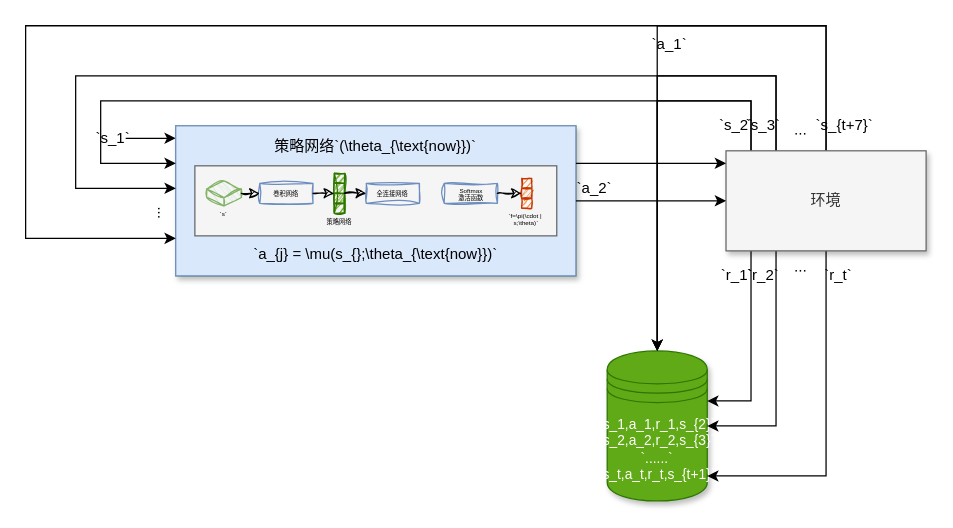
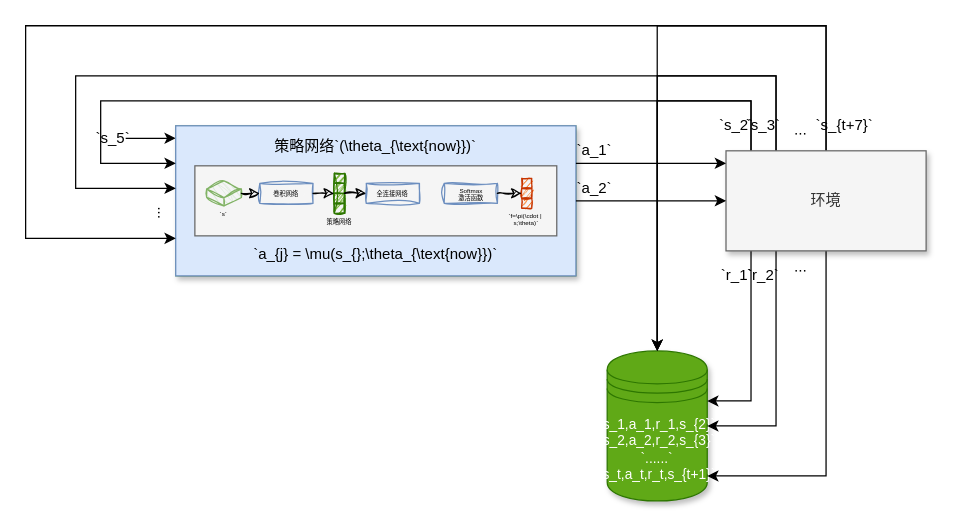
(669, 44) -> (594, 151)
(113, 138) -> (113, 138)
(838, 276) -> none
